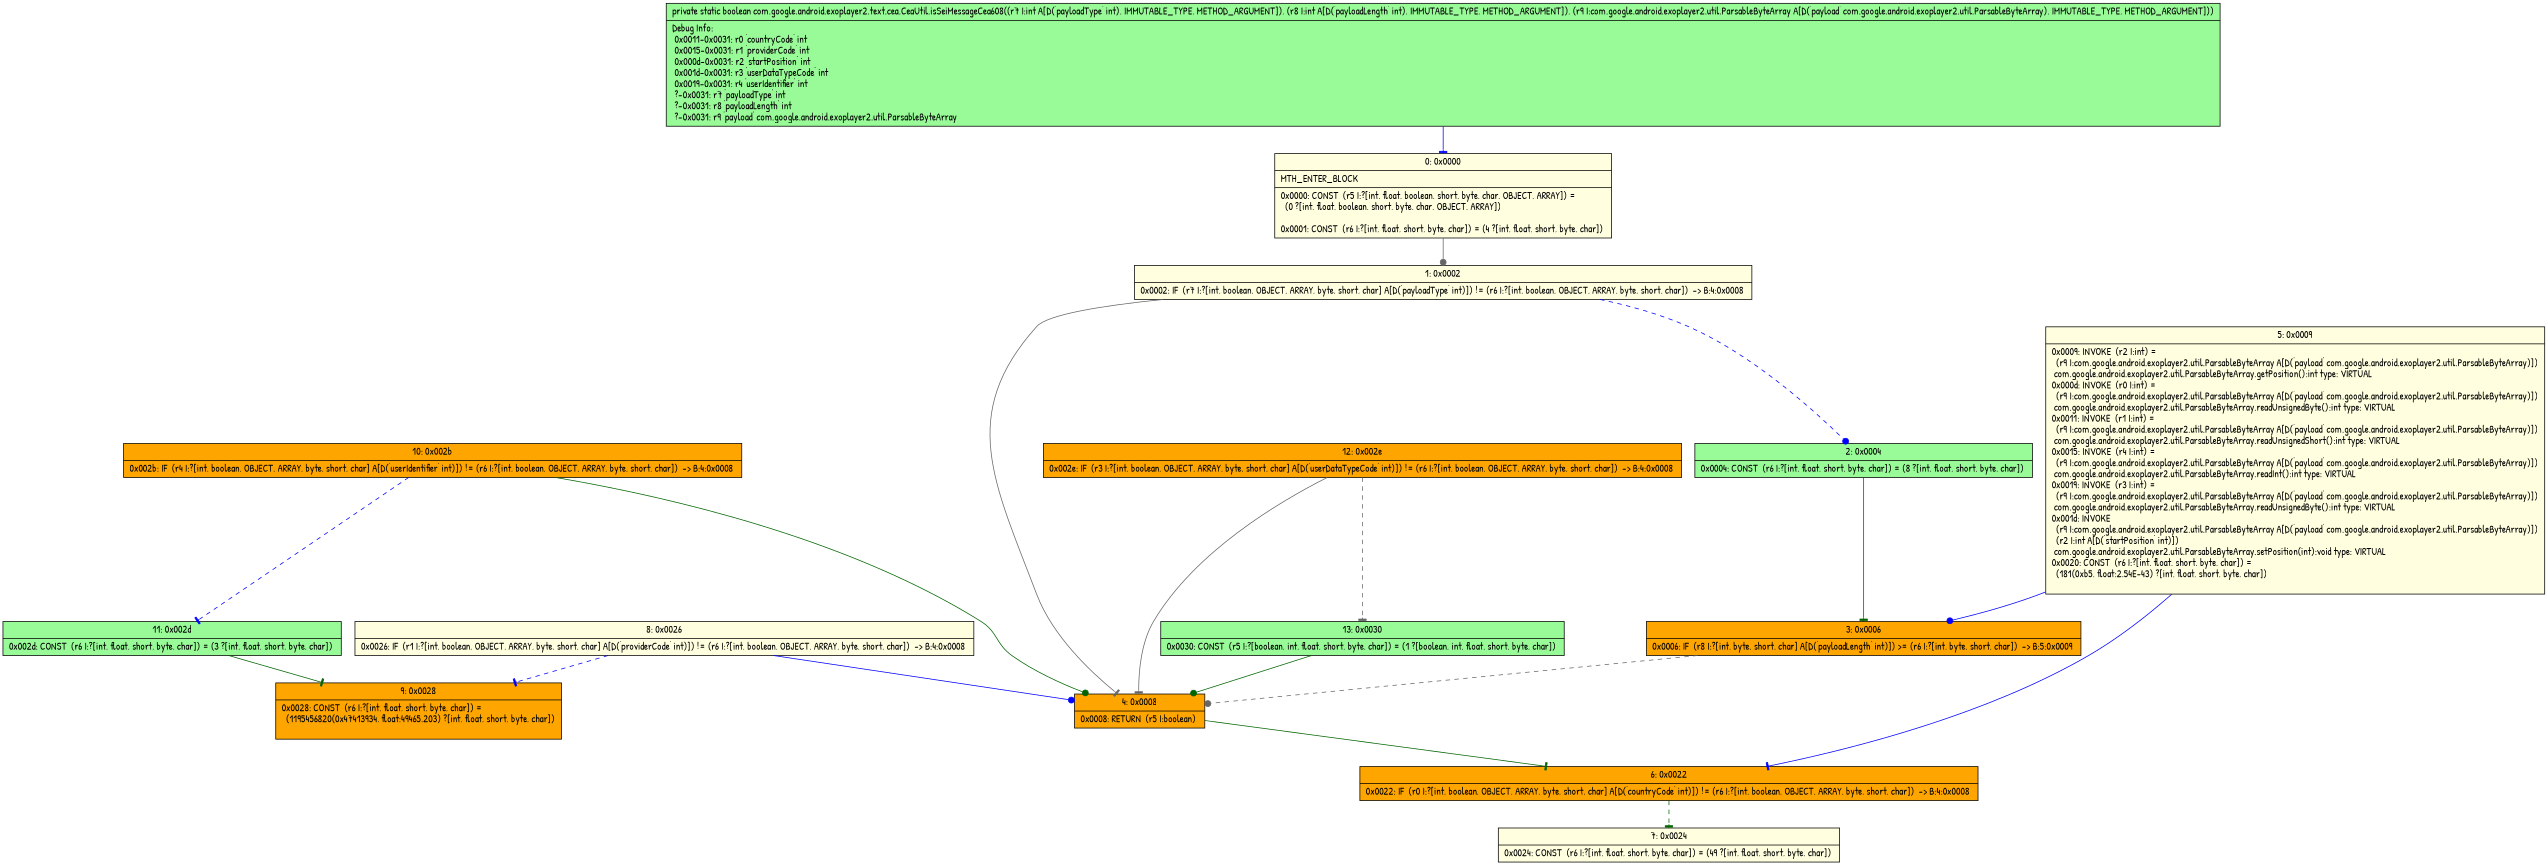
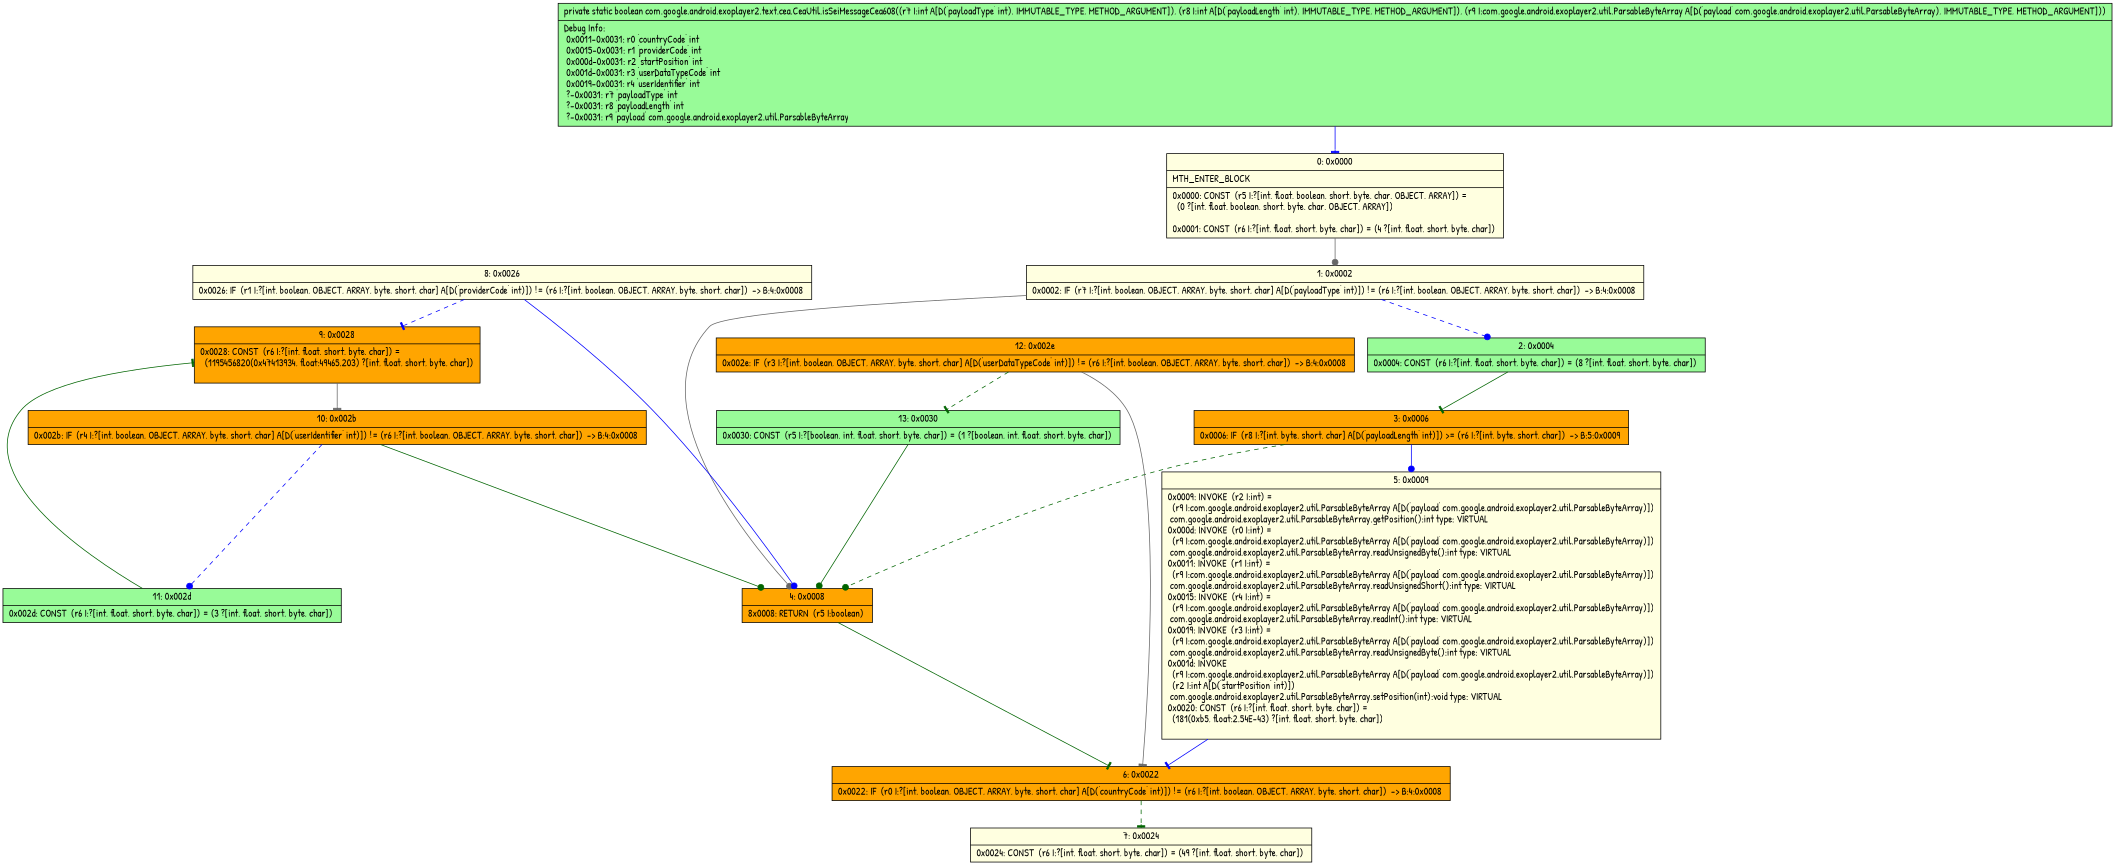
none -> (337, 395)
(992, 456) -> (722, 321)
(304, 548) -> (257, 514)
(1362, 548) -> (978, 390)
(1204, 561) -> (1150, 555)
(2000, 608) -> (1411, 455)
(1454, 679) -> (1062, 501)
(1140, 719) -> (807, 614)
